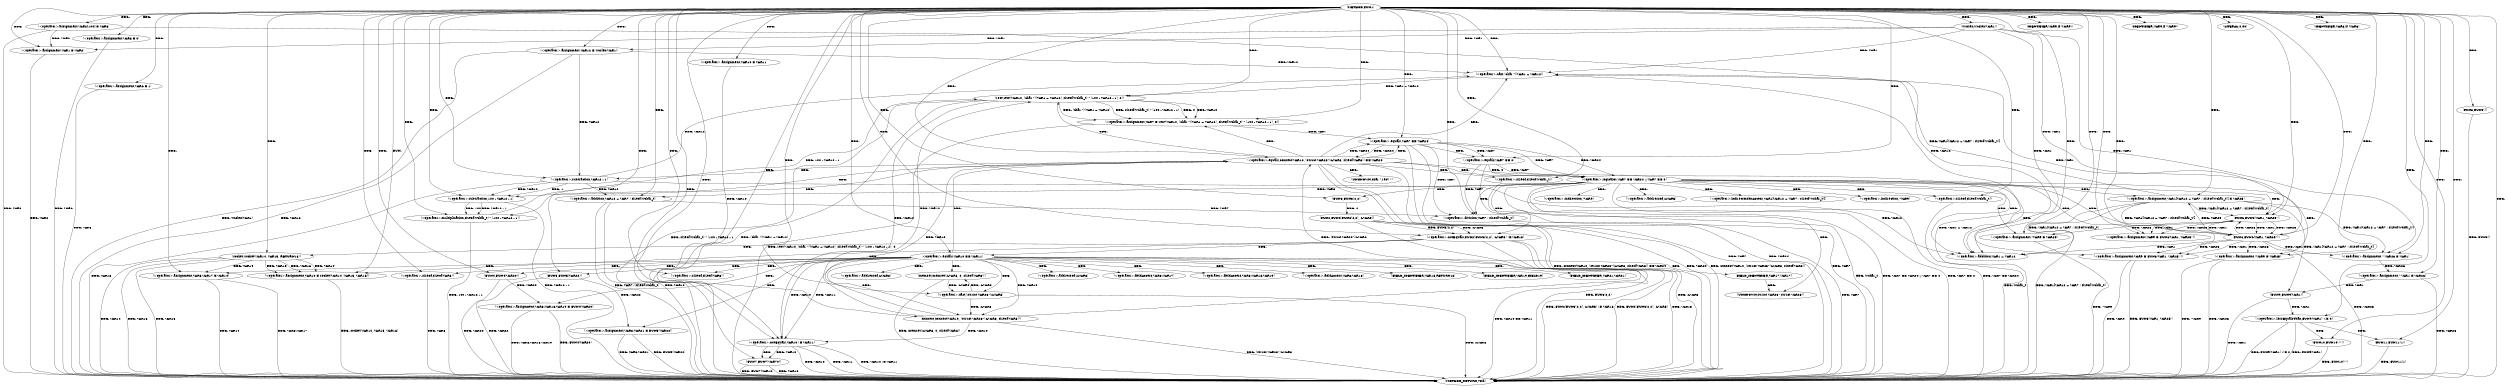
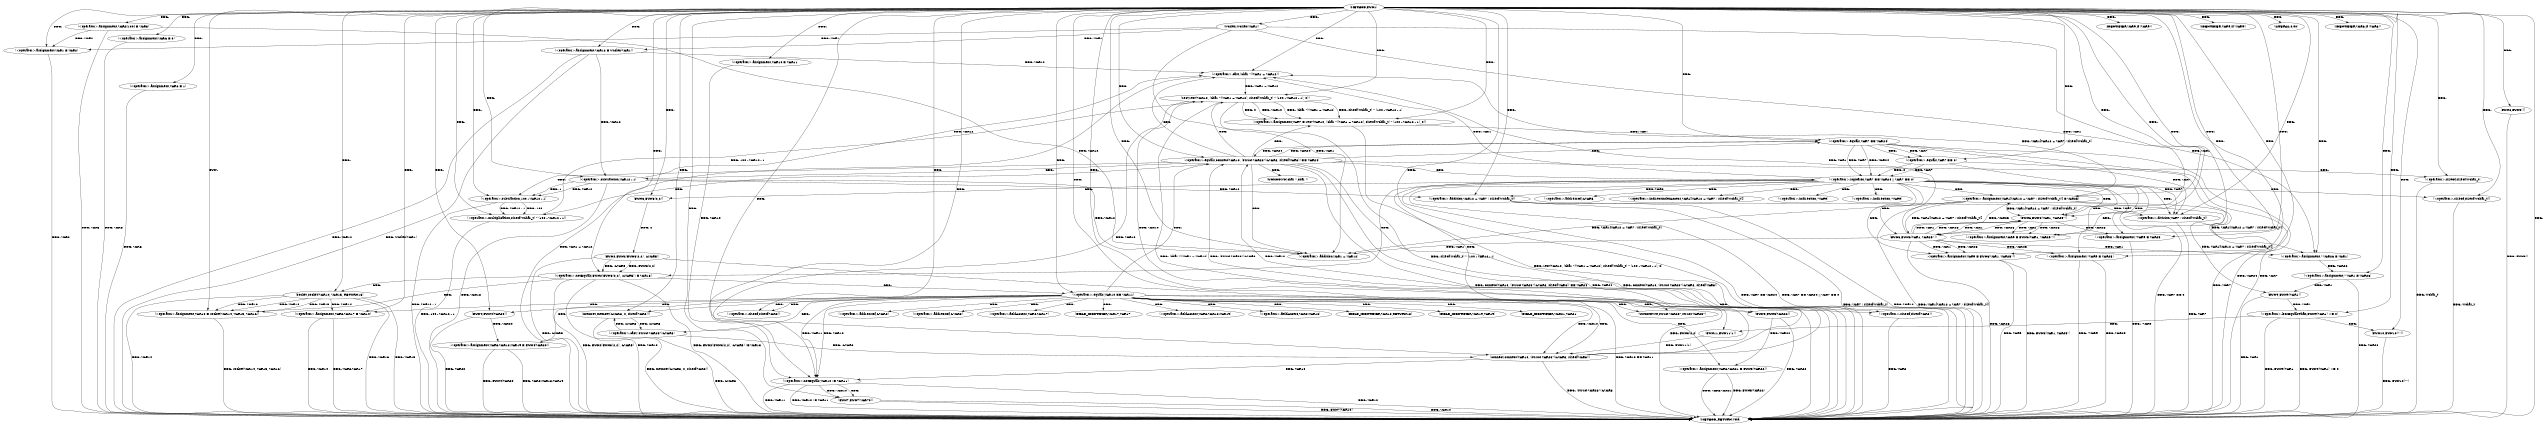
(851, 20) -> (685, 18)
(1759, 57) -> (1534, 160)
(885, 132) -> (658, 151)
(1372, 180) -> (1288, 180)
(1513, 276) -> (1467, 314)
(1767, 284) -> (1385, 300)
(1949, 379) -> (1638, 345)
